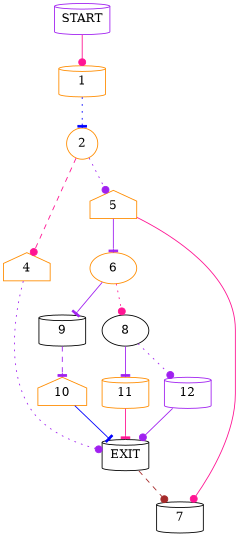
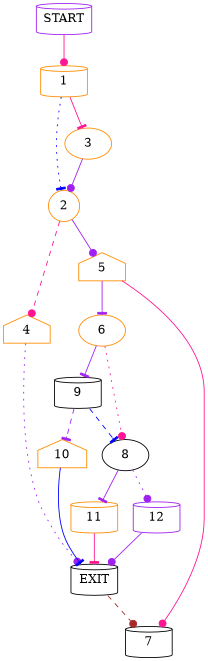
none -> (88, 144)
(96, 172) -> (82, 235)
none -> (101, 423)
